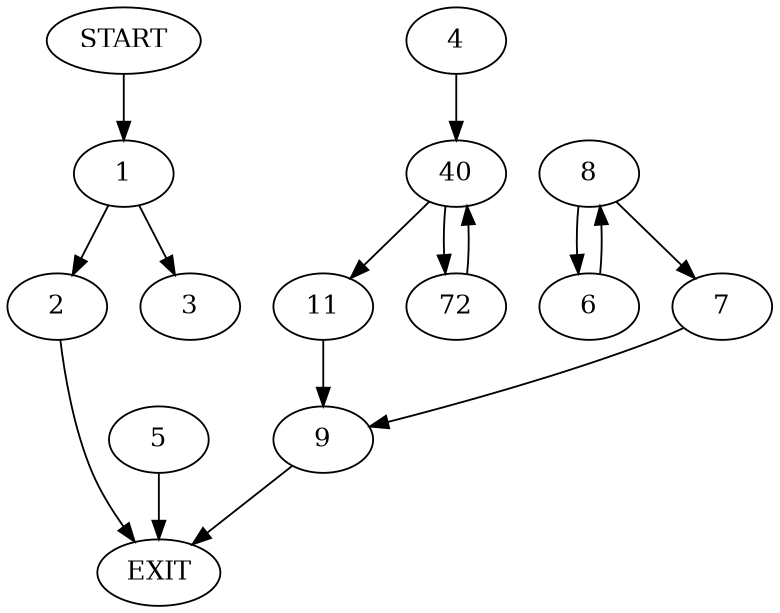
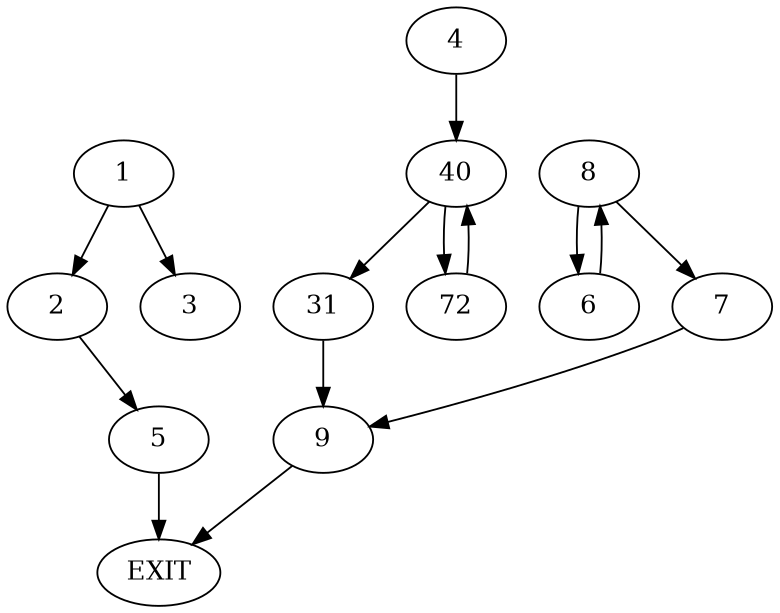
(124, 41) -> none
(323, 307) -> (323, 307)
(80, 438) -> (102, 366)
